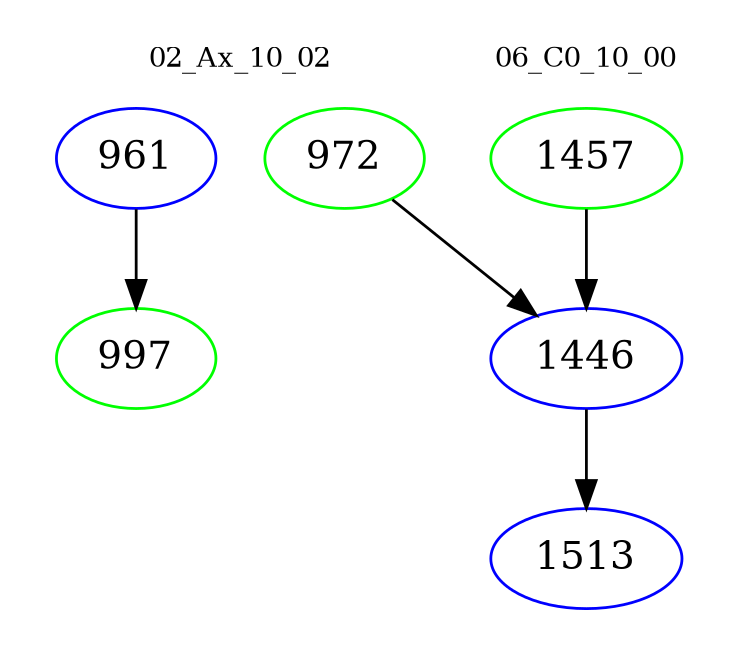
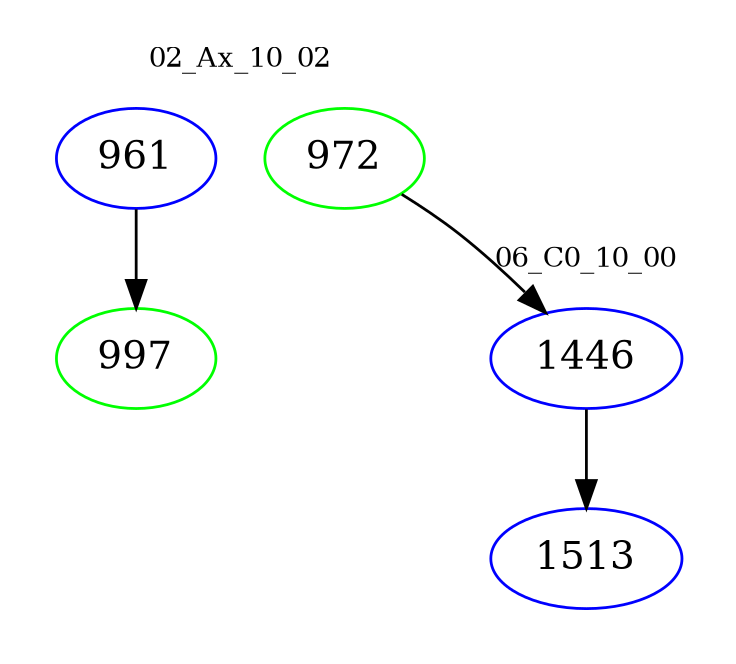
(586, 158) -> none
